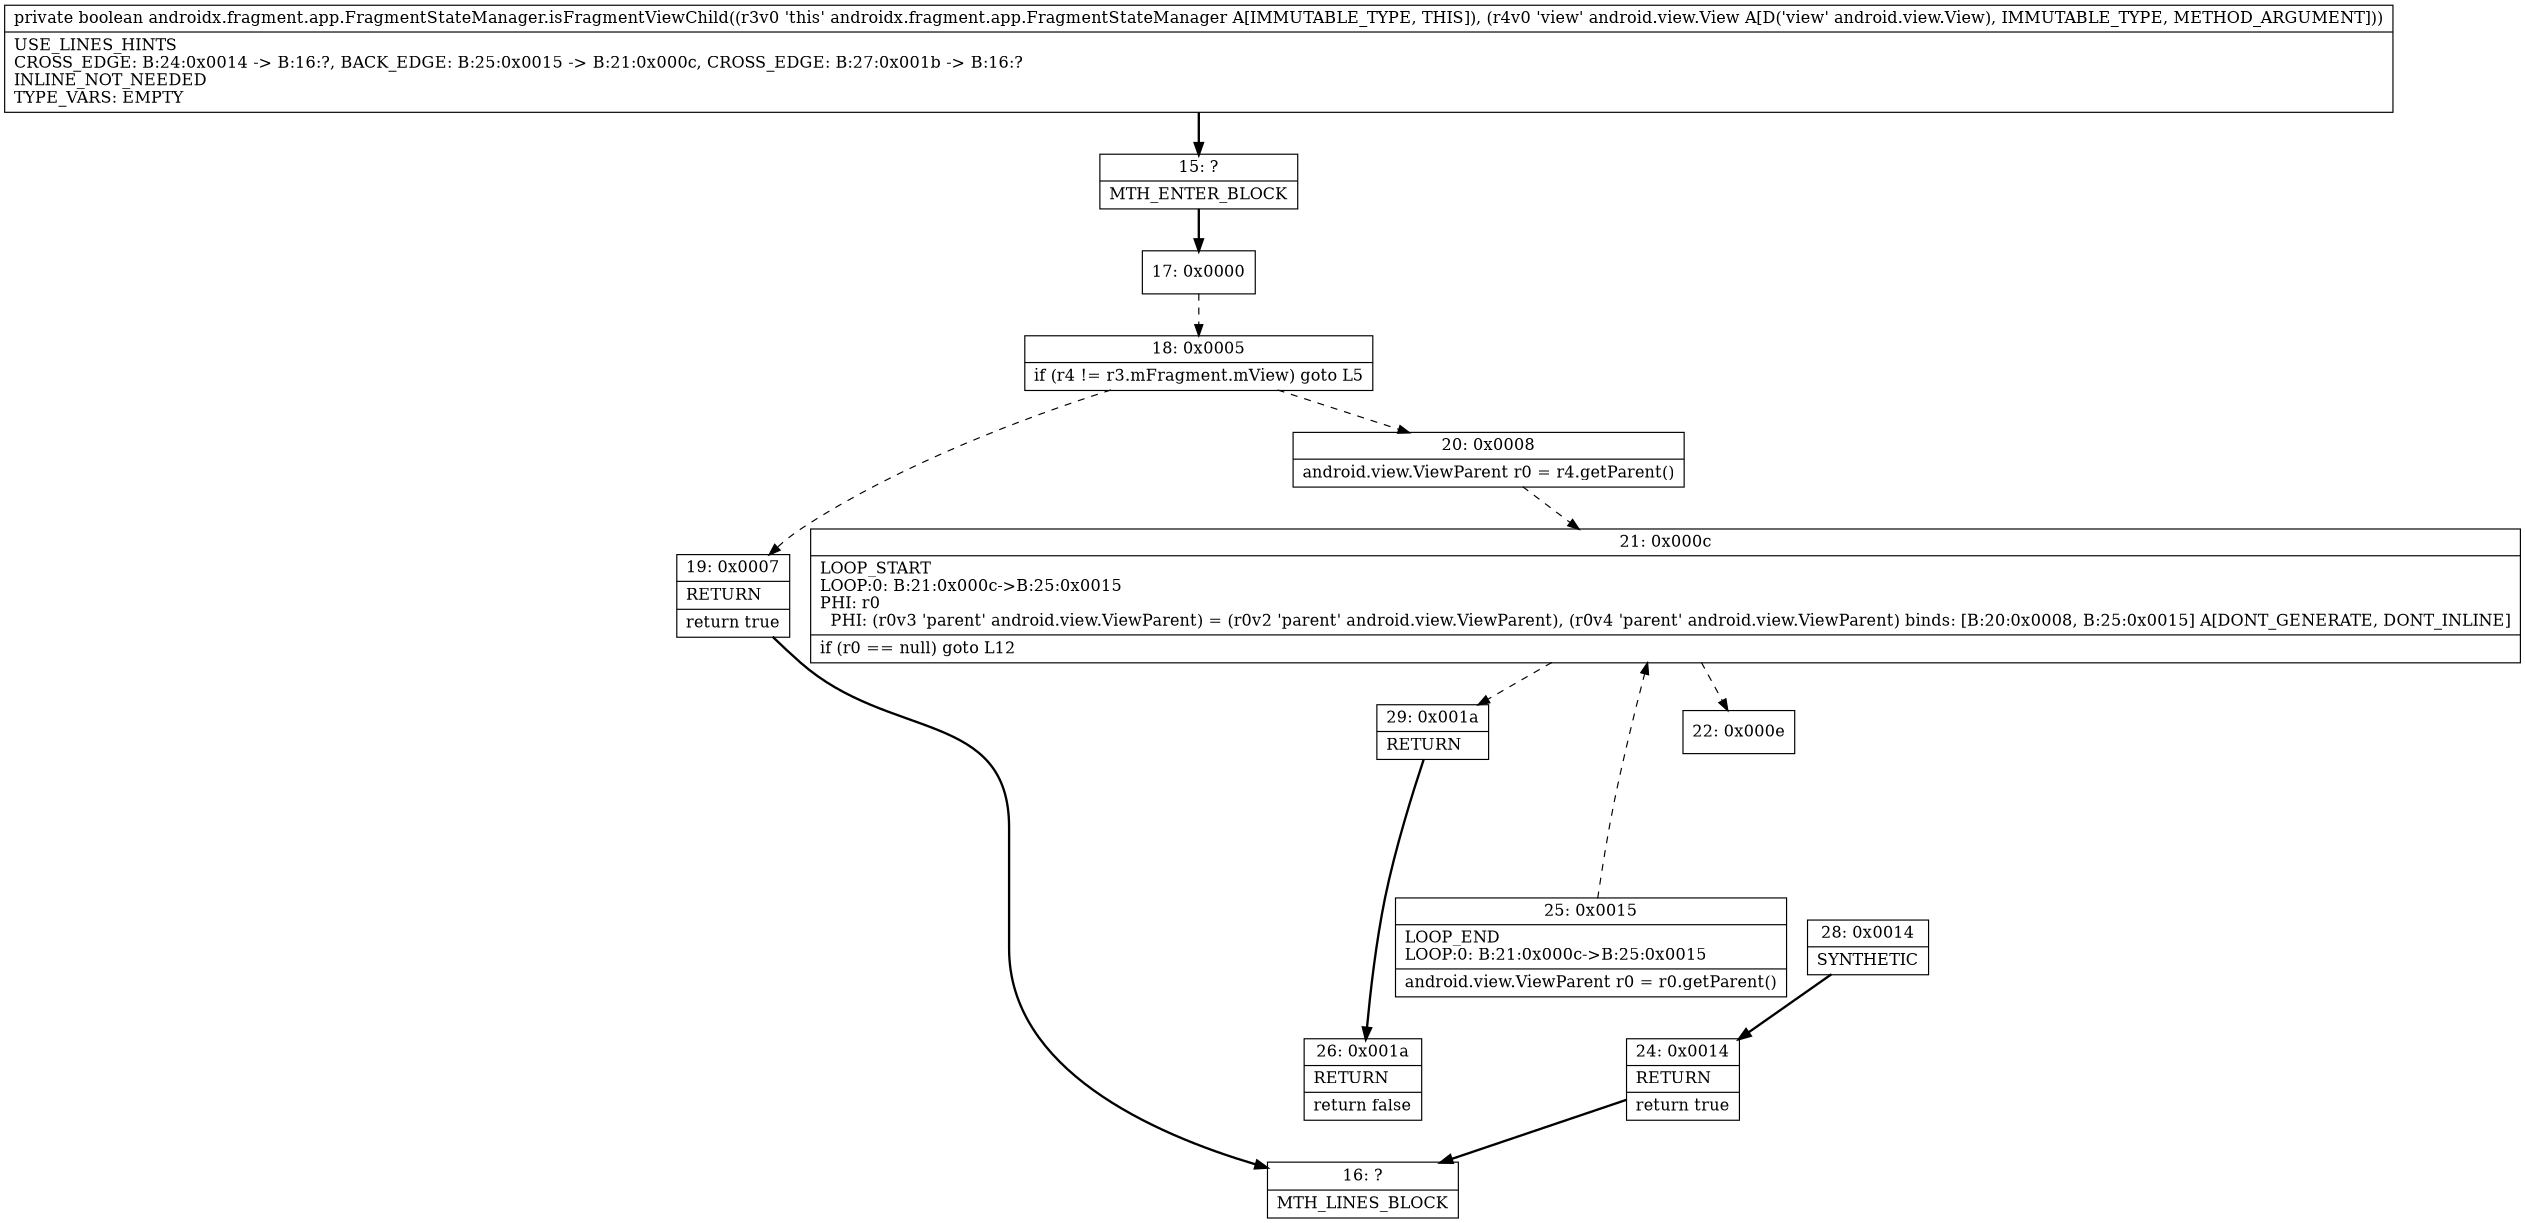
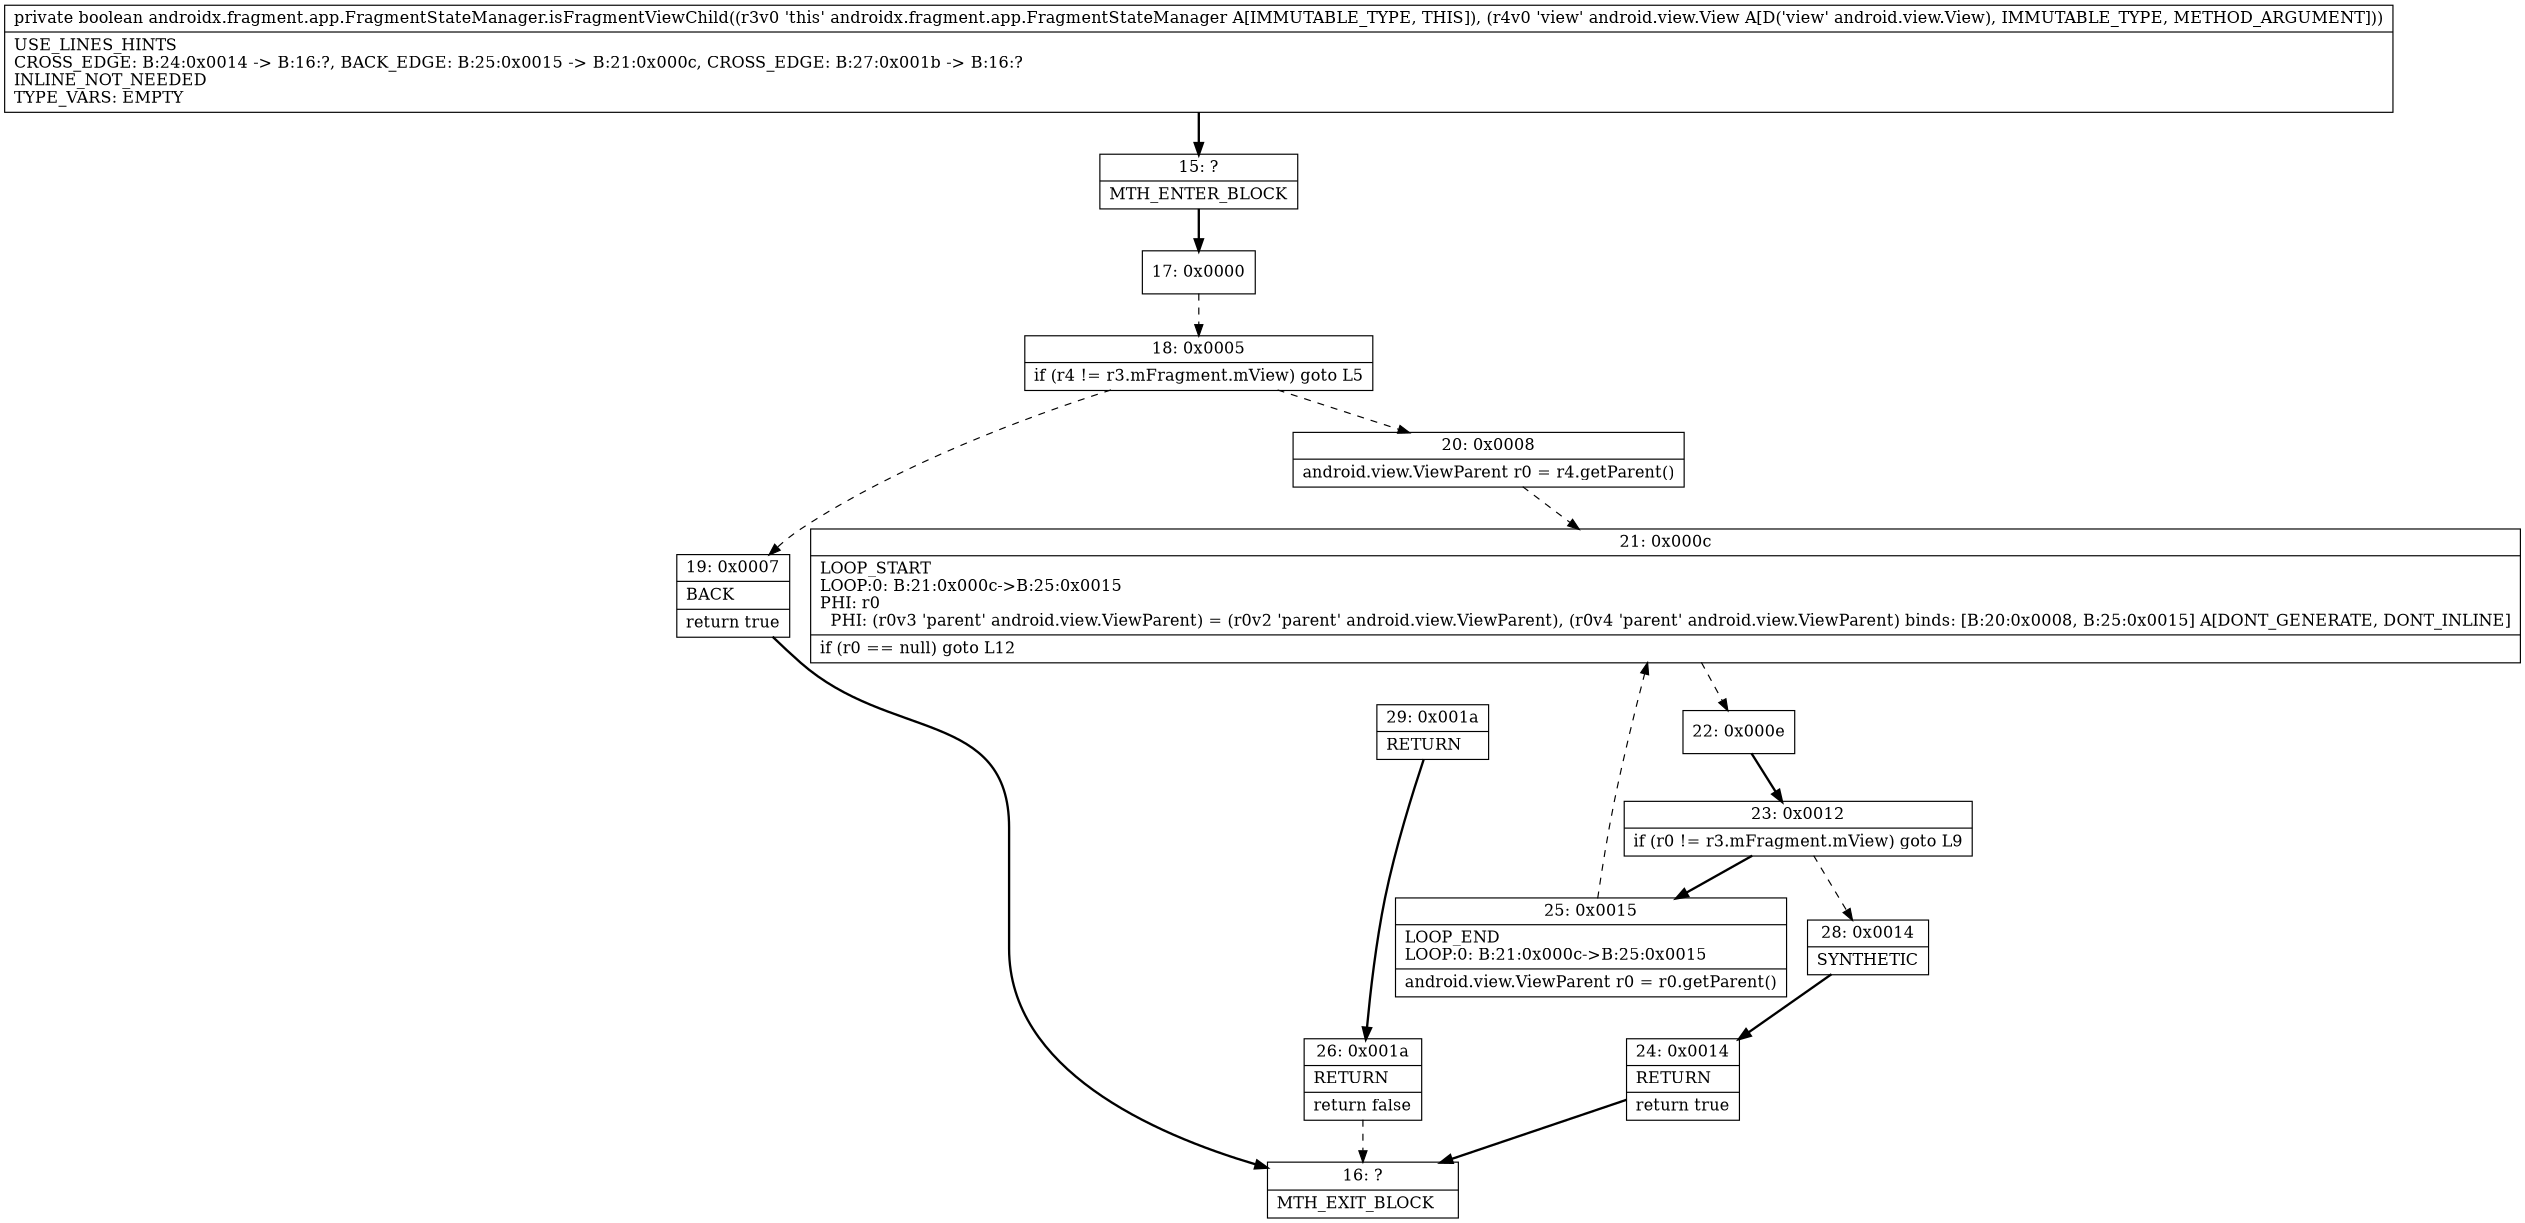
(724, 595) -> (711, 595)
(1520, 681) -> none
none -> (1798, 829)
none -> (1363, 1135)
(1363, 1203) -> (1356, 1203)
